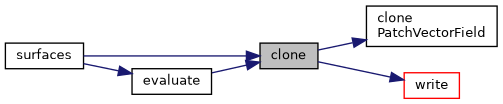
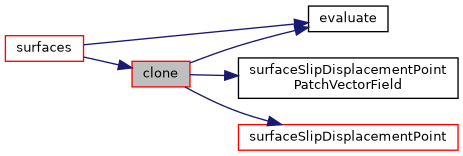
(432, 26) -> (348, 78)
(44, 56) -> (44, 48)
(289, 56) -> (161, 74)
(229, 69) -> (242, 45)
(432, 86) -> (348, 137)
